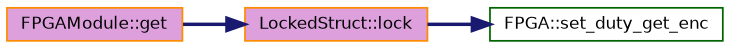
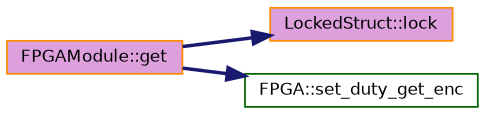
(450, 24) -> (205, 71)
